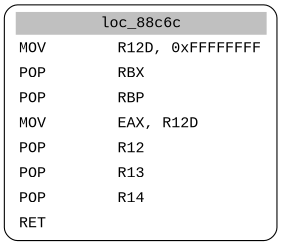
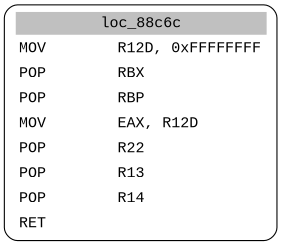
(82, 148) -> (82, 148)
